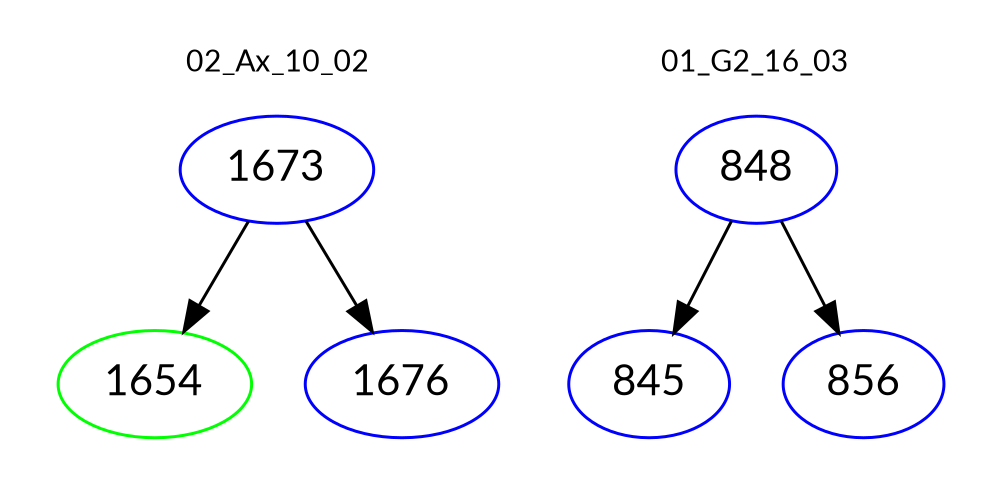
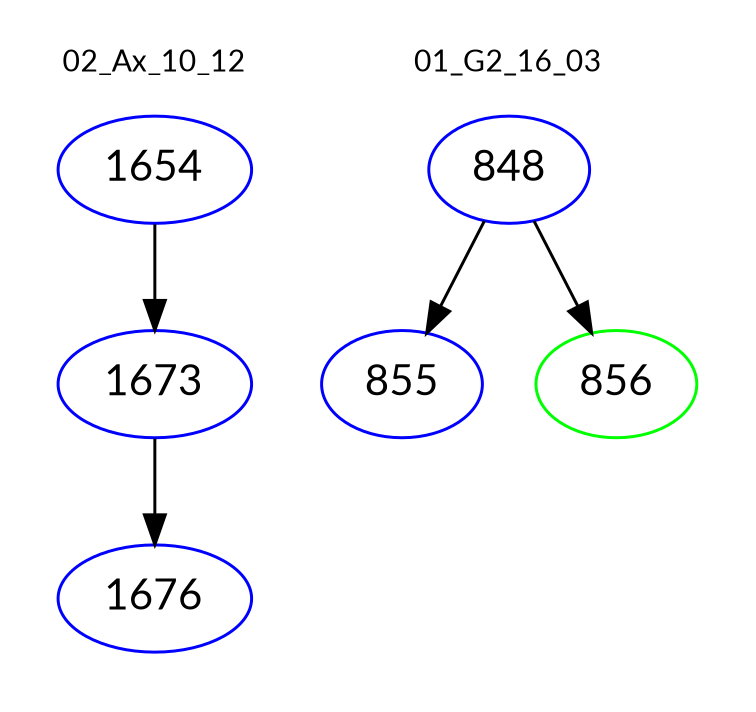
(278, 64) -> (155, 64)
(224, 263) -> (155, 262)
(155, 384) -> (155, 170)
(649, 384) -> (402, 384)
(864, 384) -> (616, 384)
